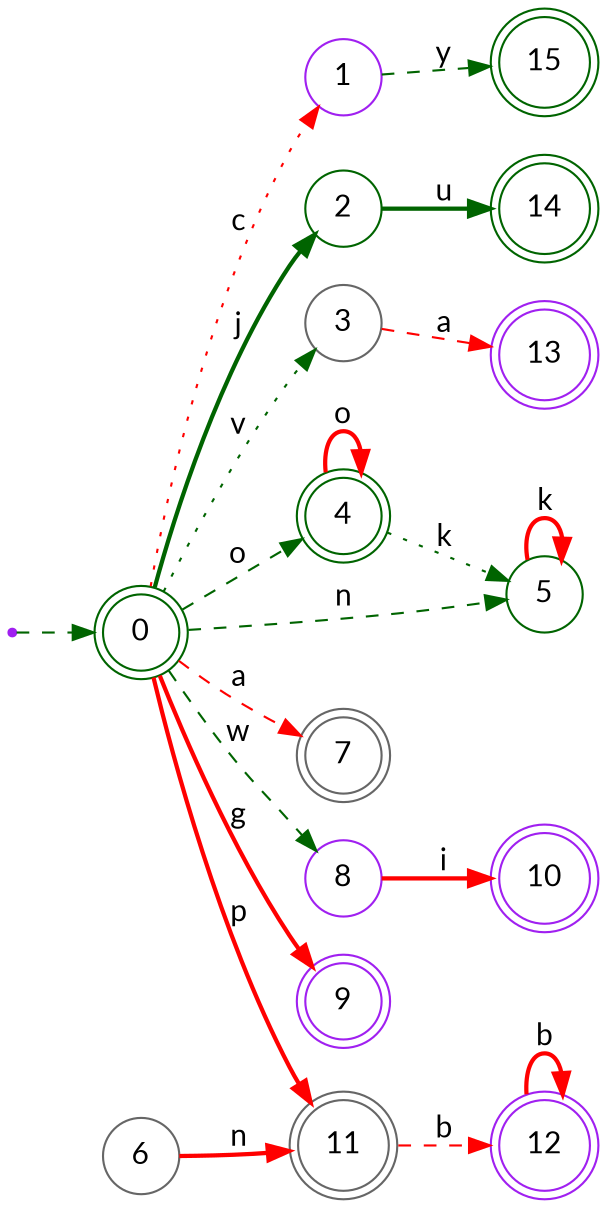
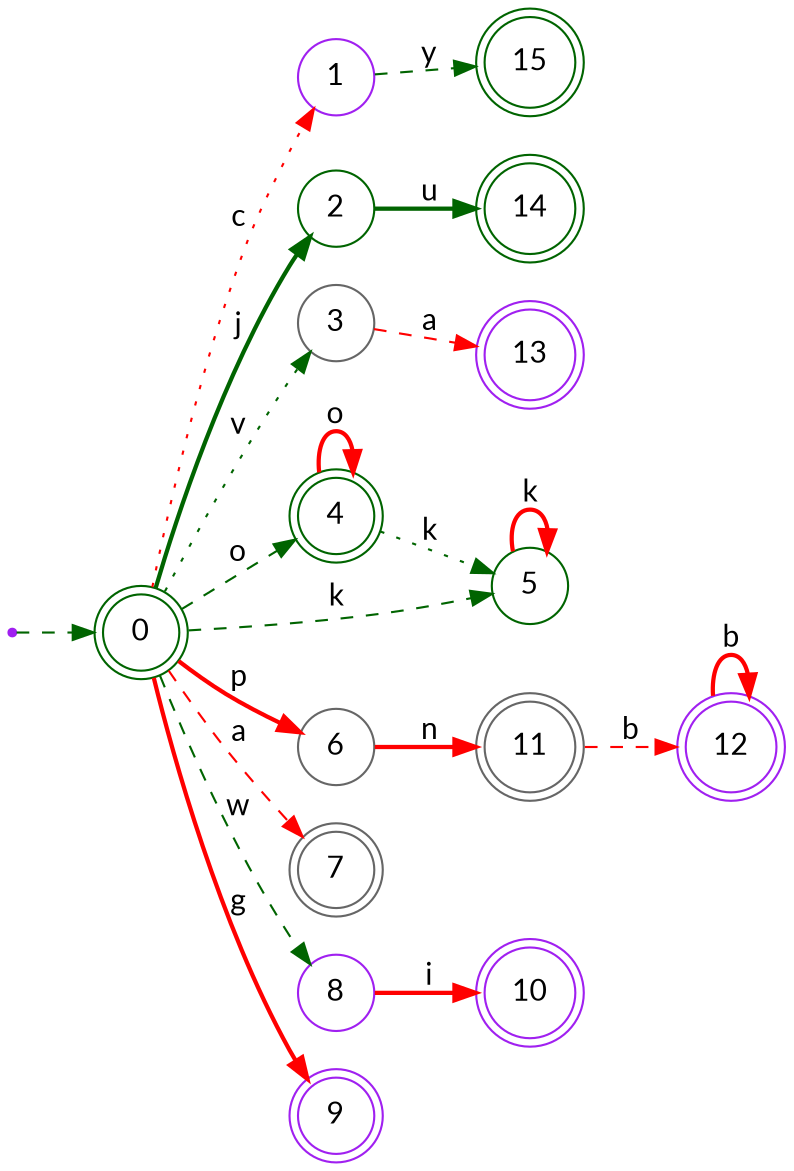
(343, 598) -> (336, 598)
(214, 886) -> (228, 695)
